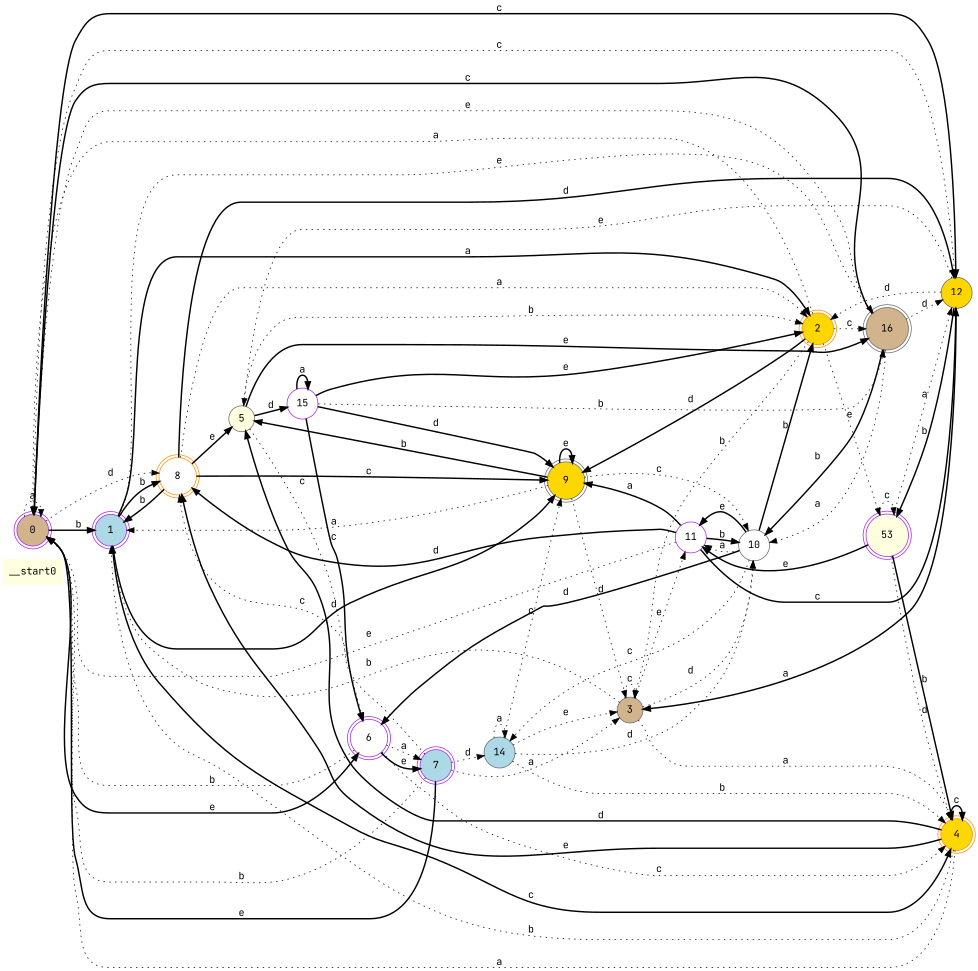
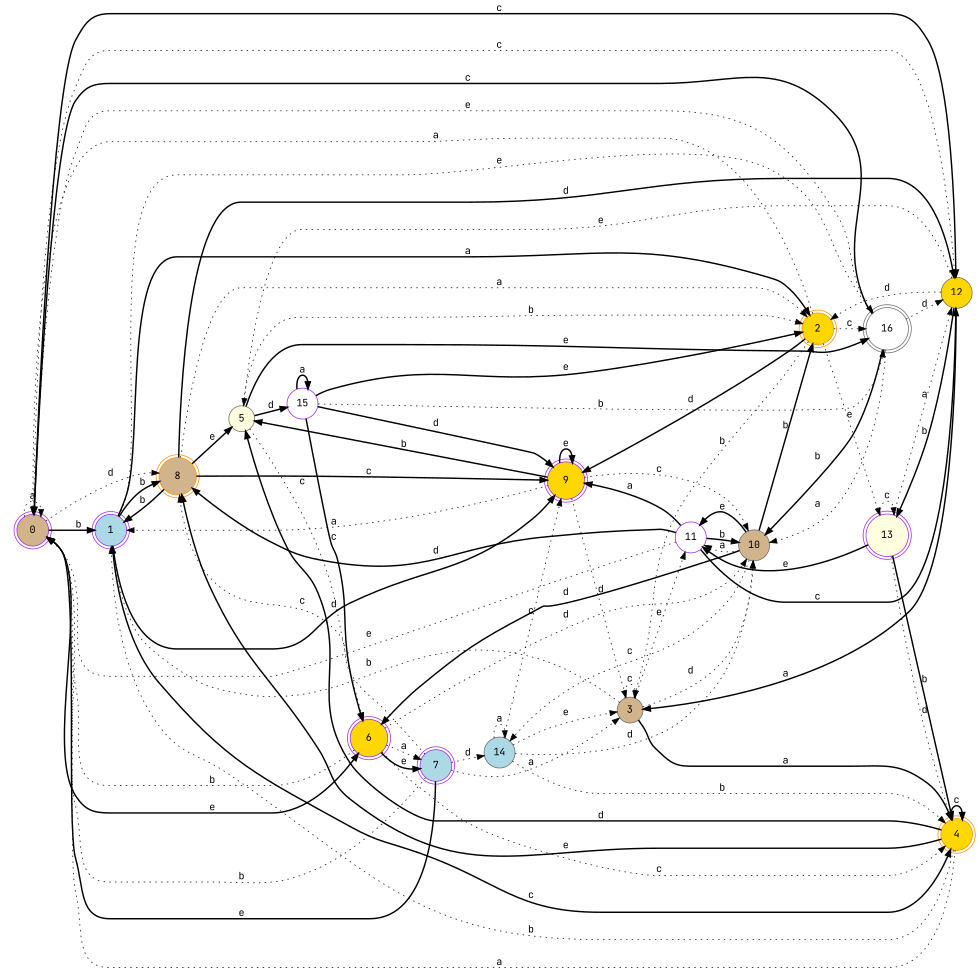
(887, 329) -> (887, 329)
(178, 476) -> (178, 476)
(566, 481) -> (566, 481)
(887, 535) -> (887, 535)
(754, 545) -> (754, 545)
(33, 572) -> none
none -> (560, 631)
(369, 738) -> (369, 738)
(792, 766) -> (792, 766)
